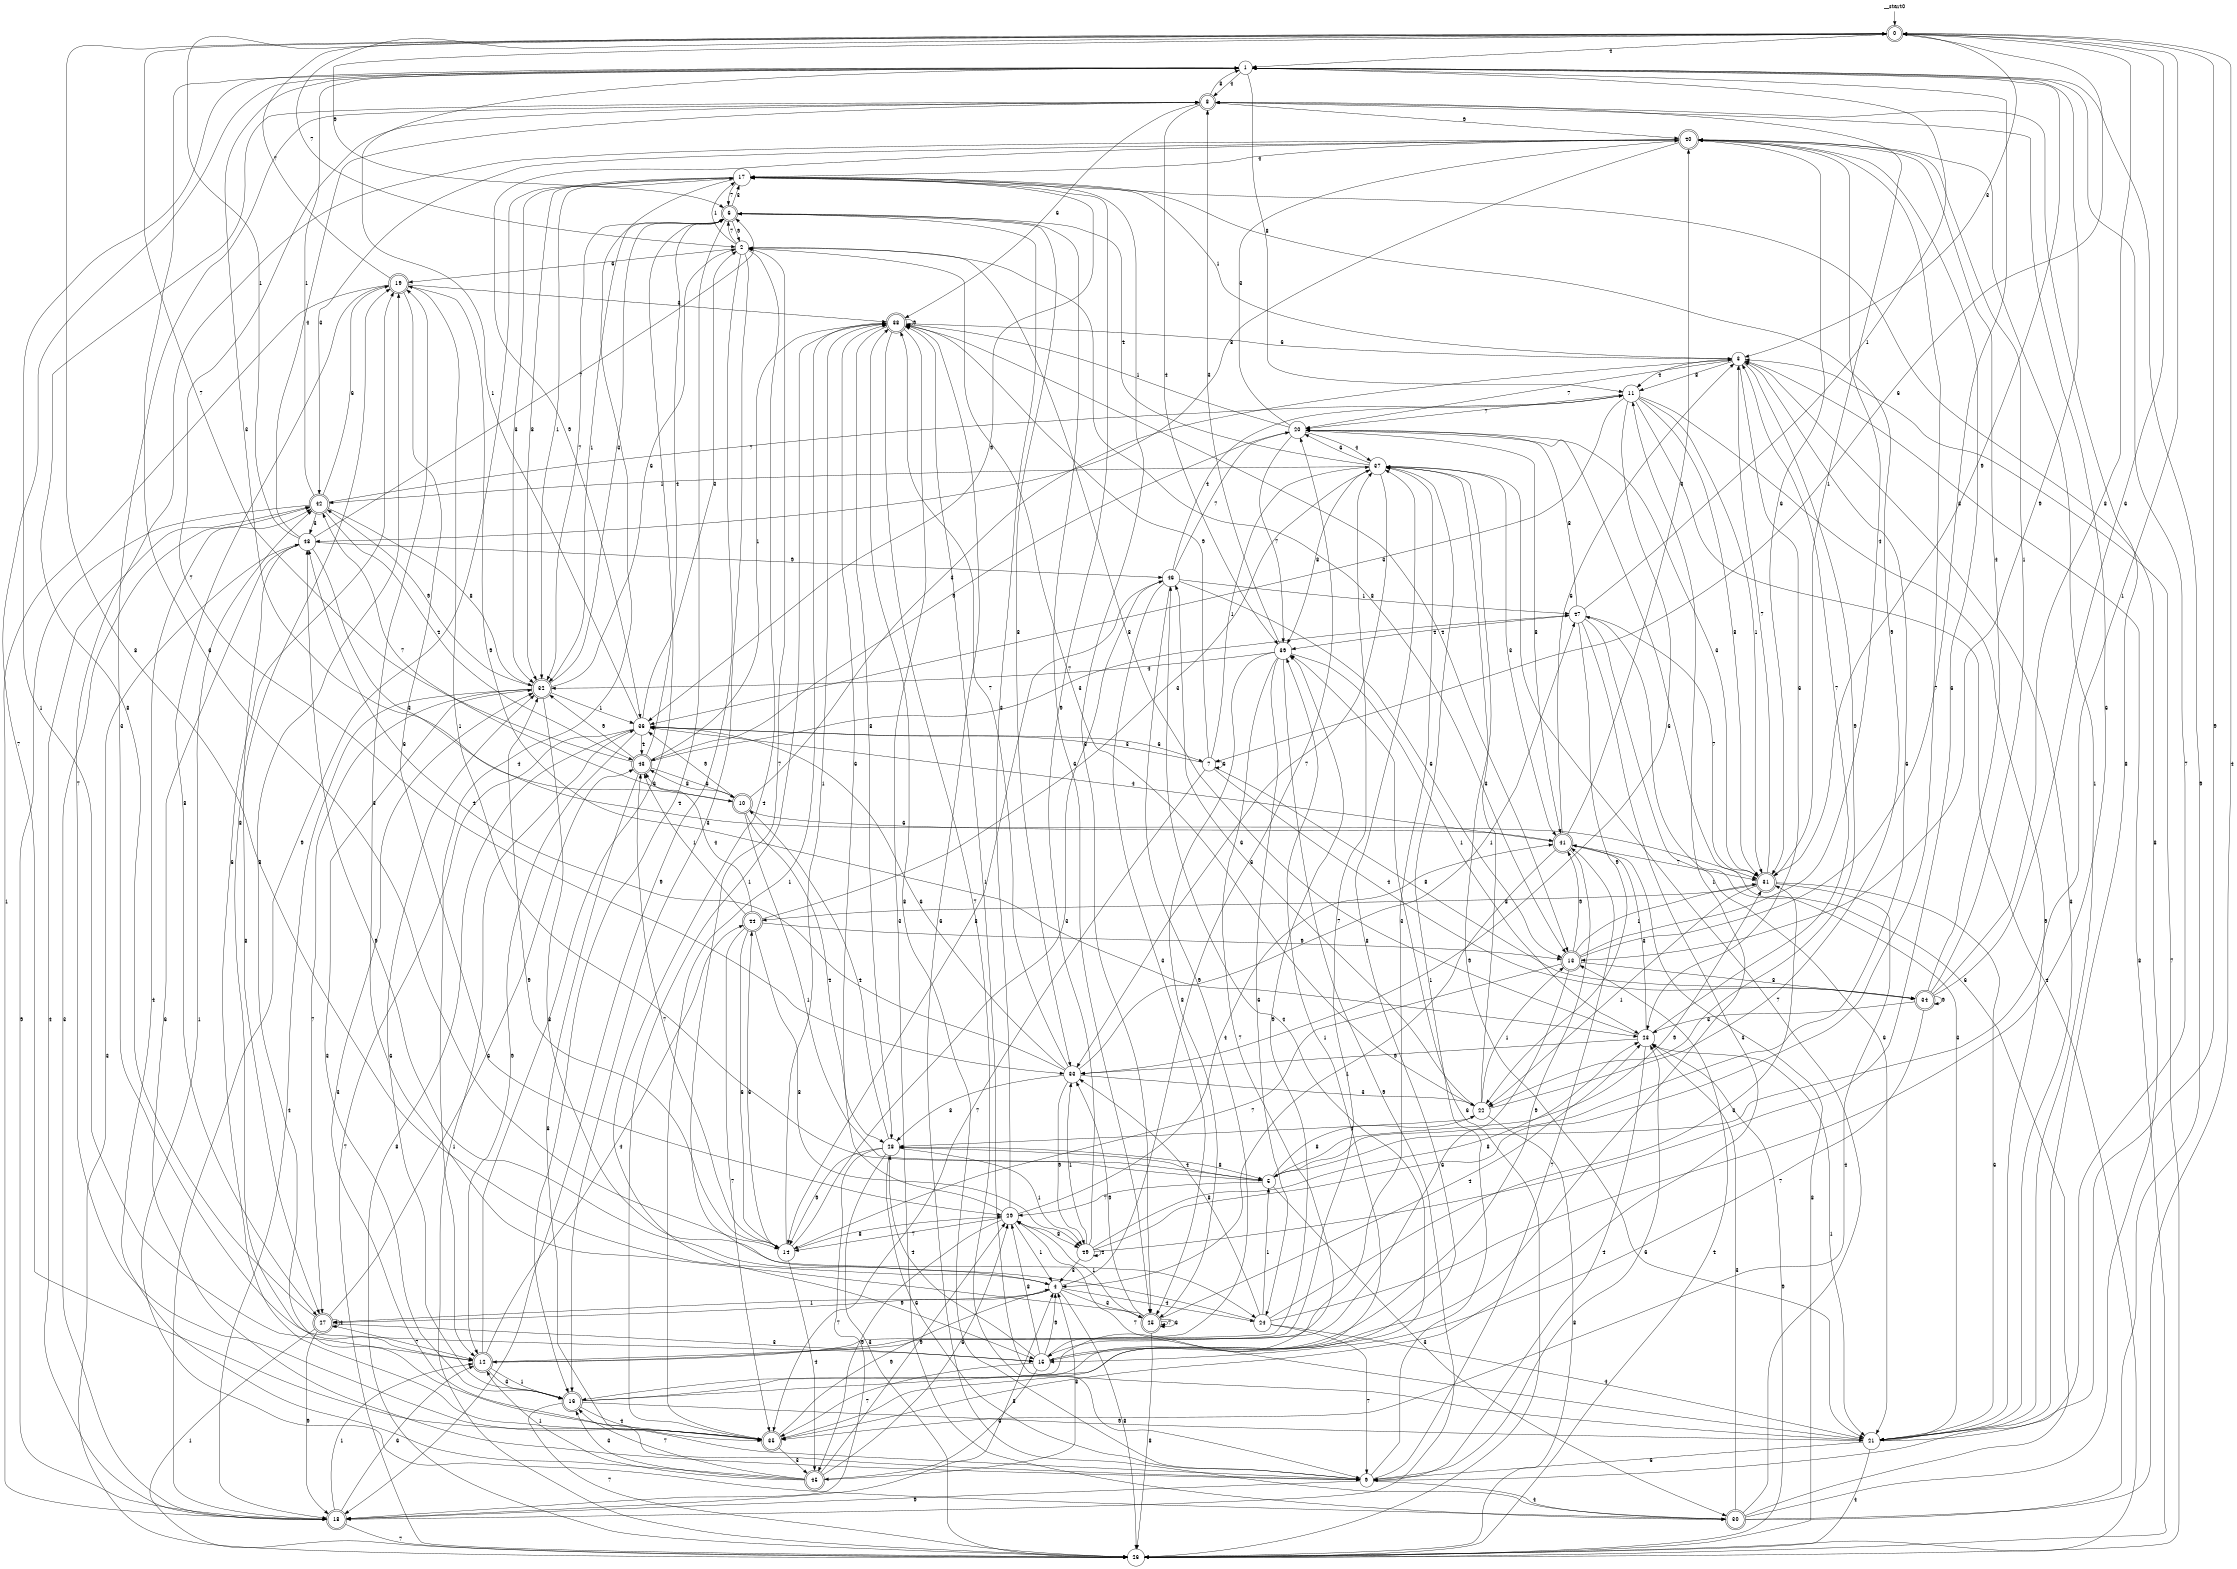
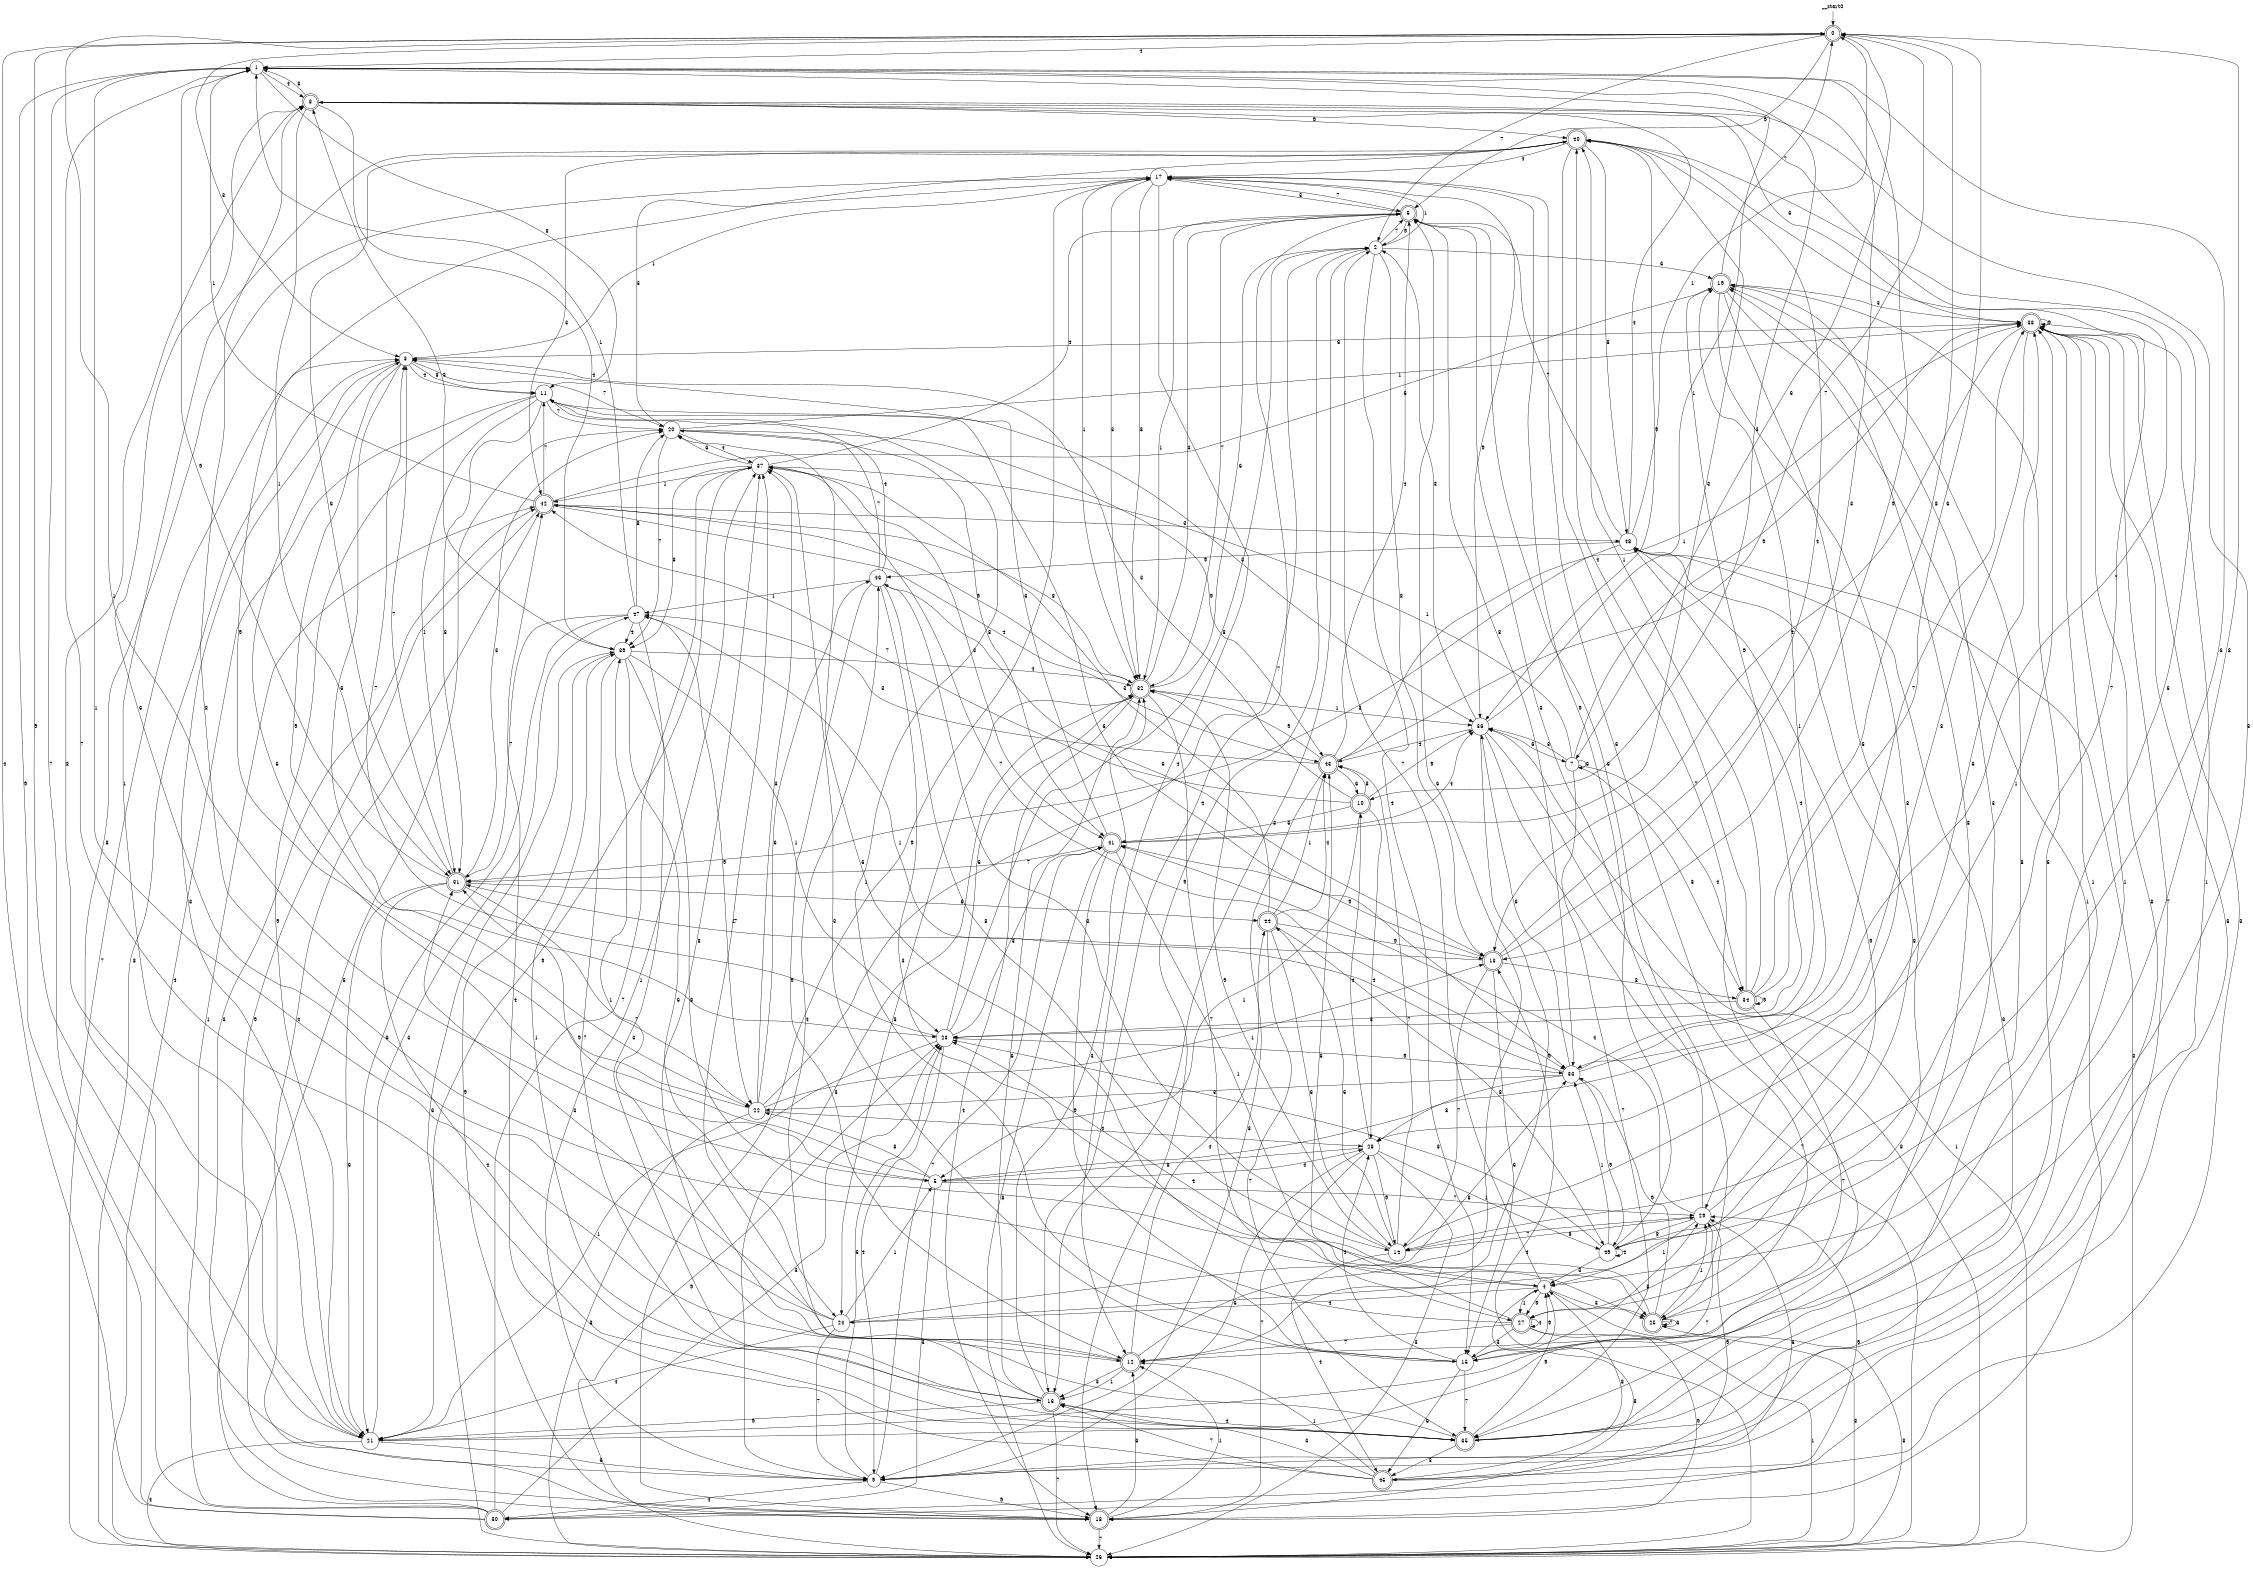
none -> (984, 832)
(1273, 1020) -> (637, 1020)
